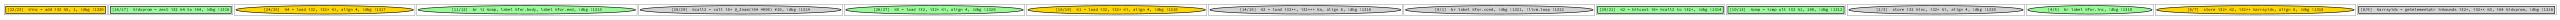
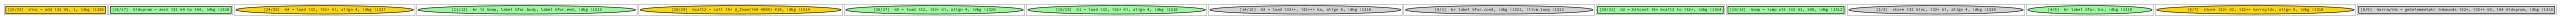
(741, 10) -> (741, 10)
(1117, 10) -> (1117, 10)
